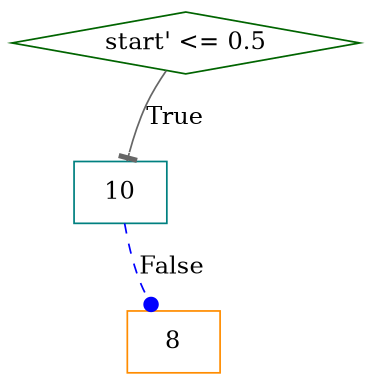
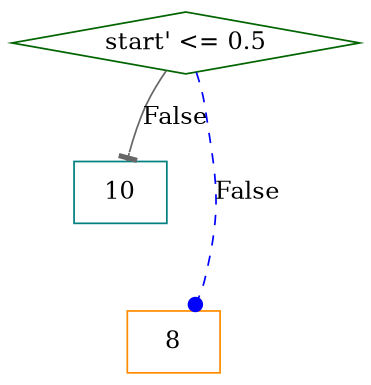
(175, 118) -> (175, 118)
(133, 262) -> (215, 185)
